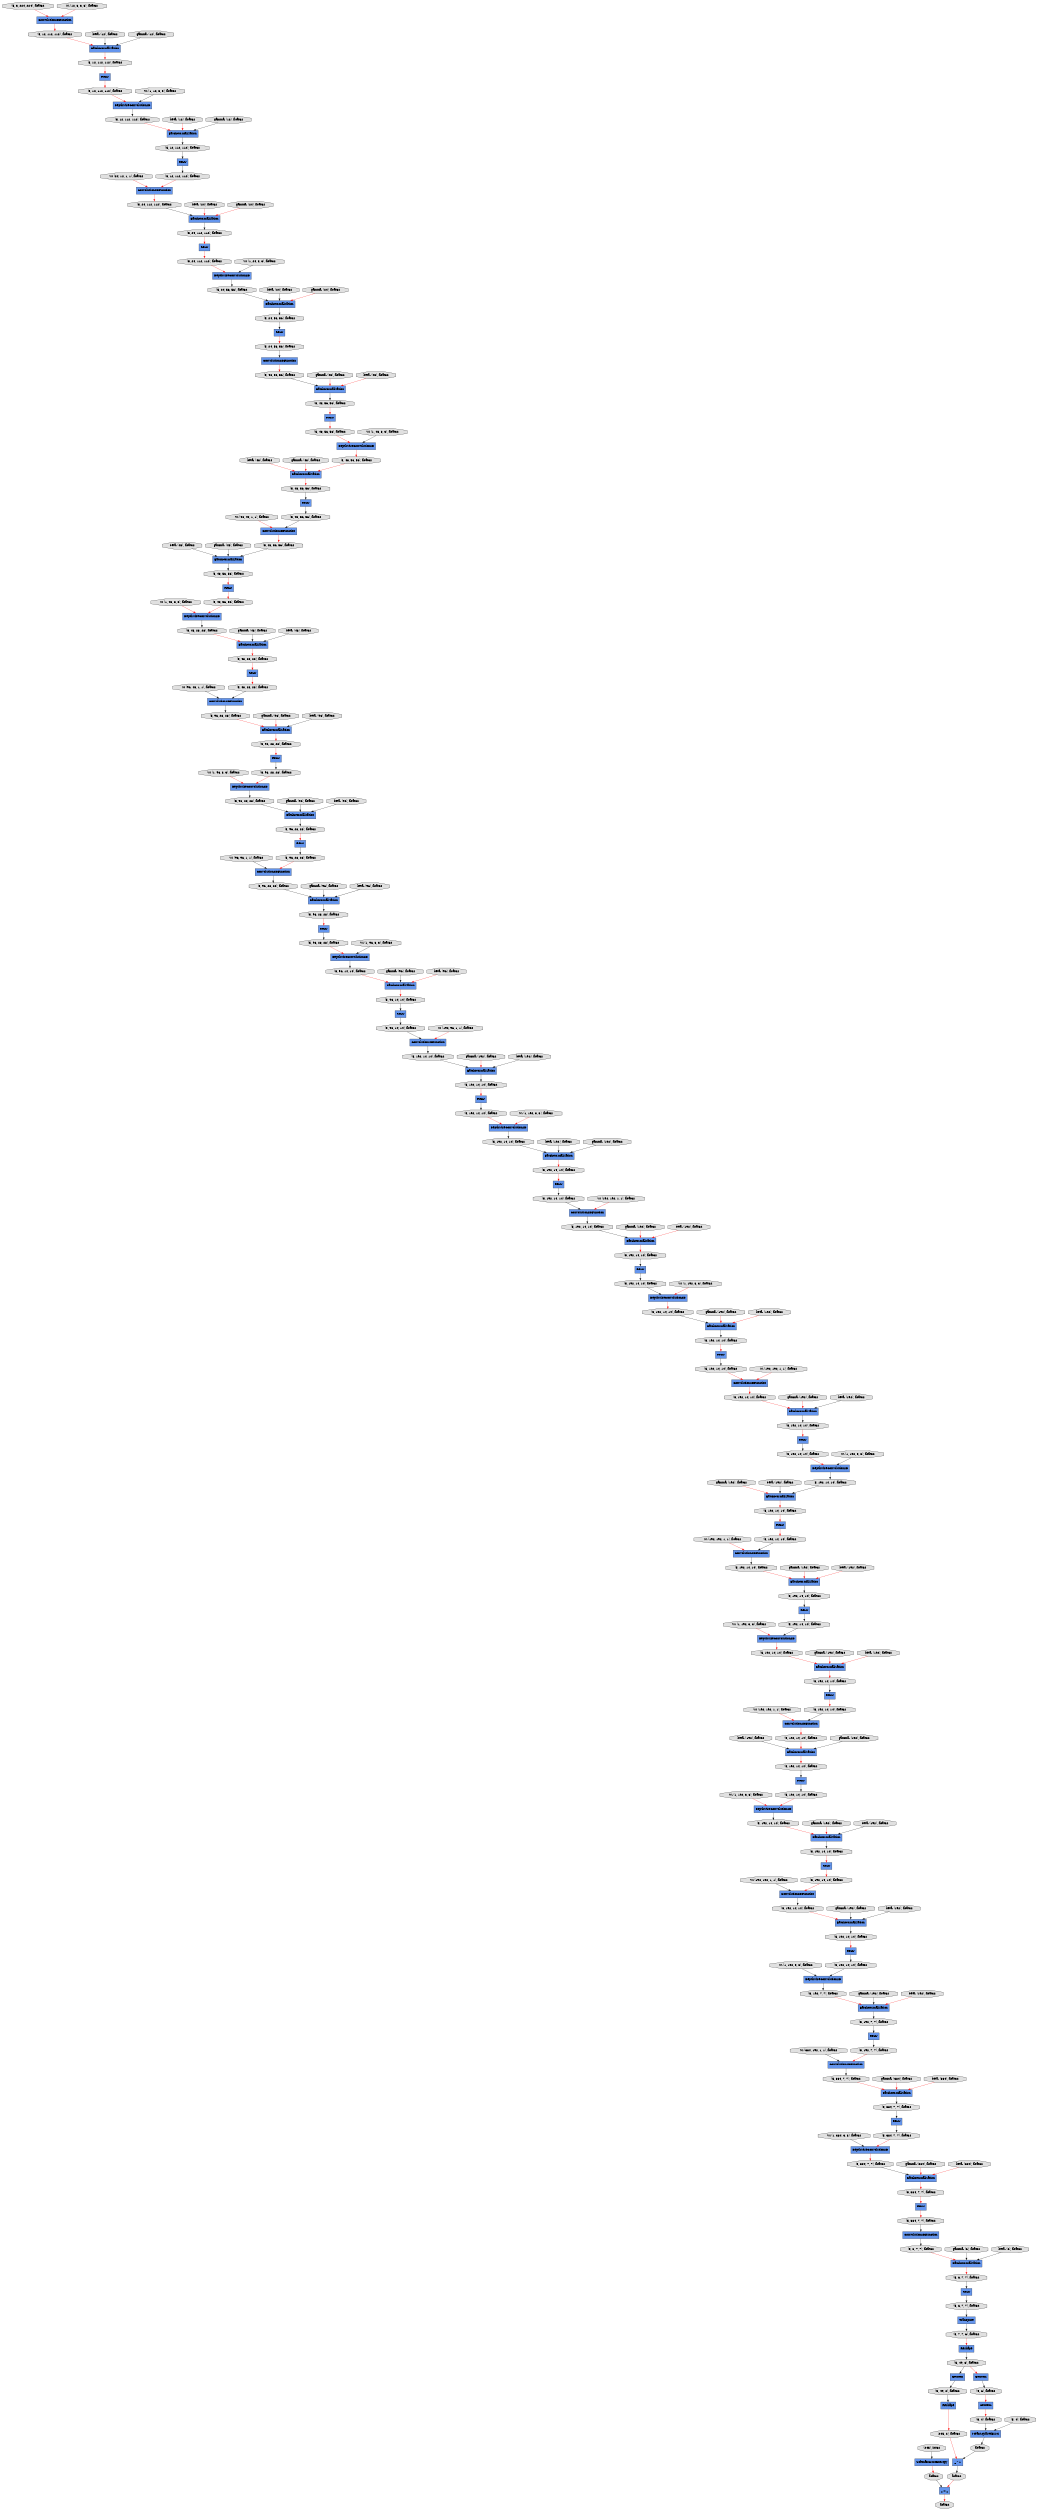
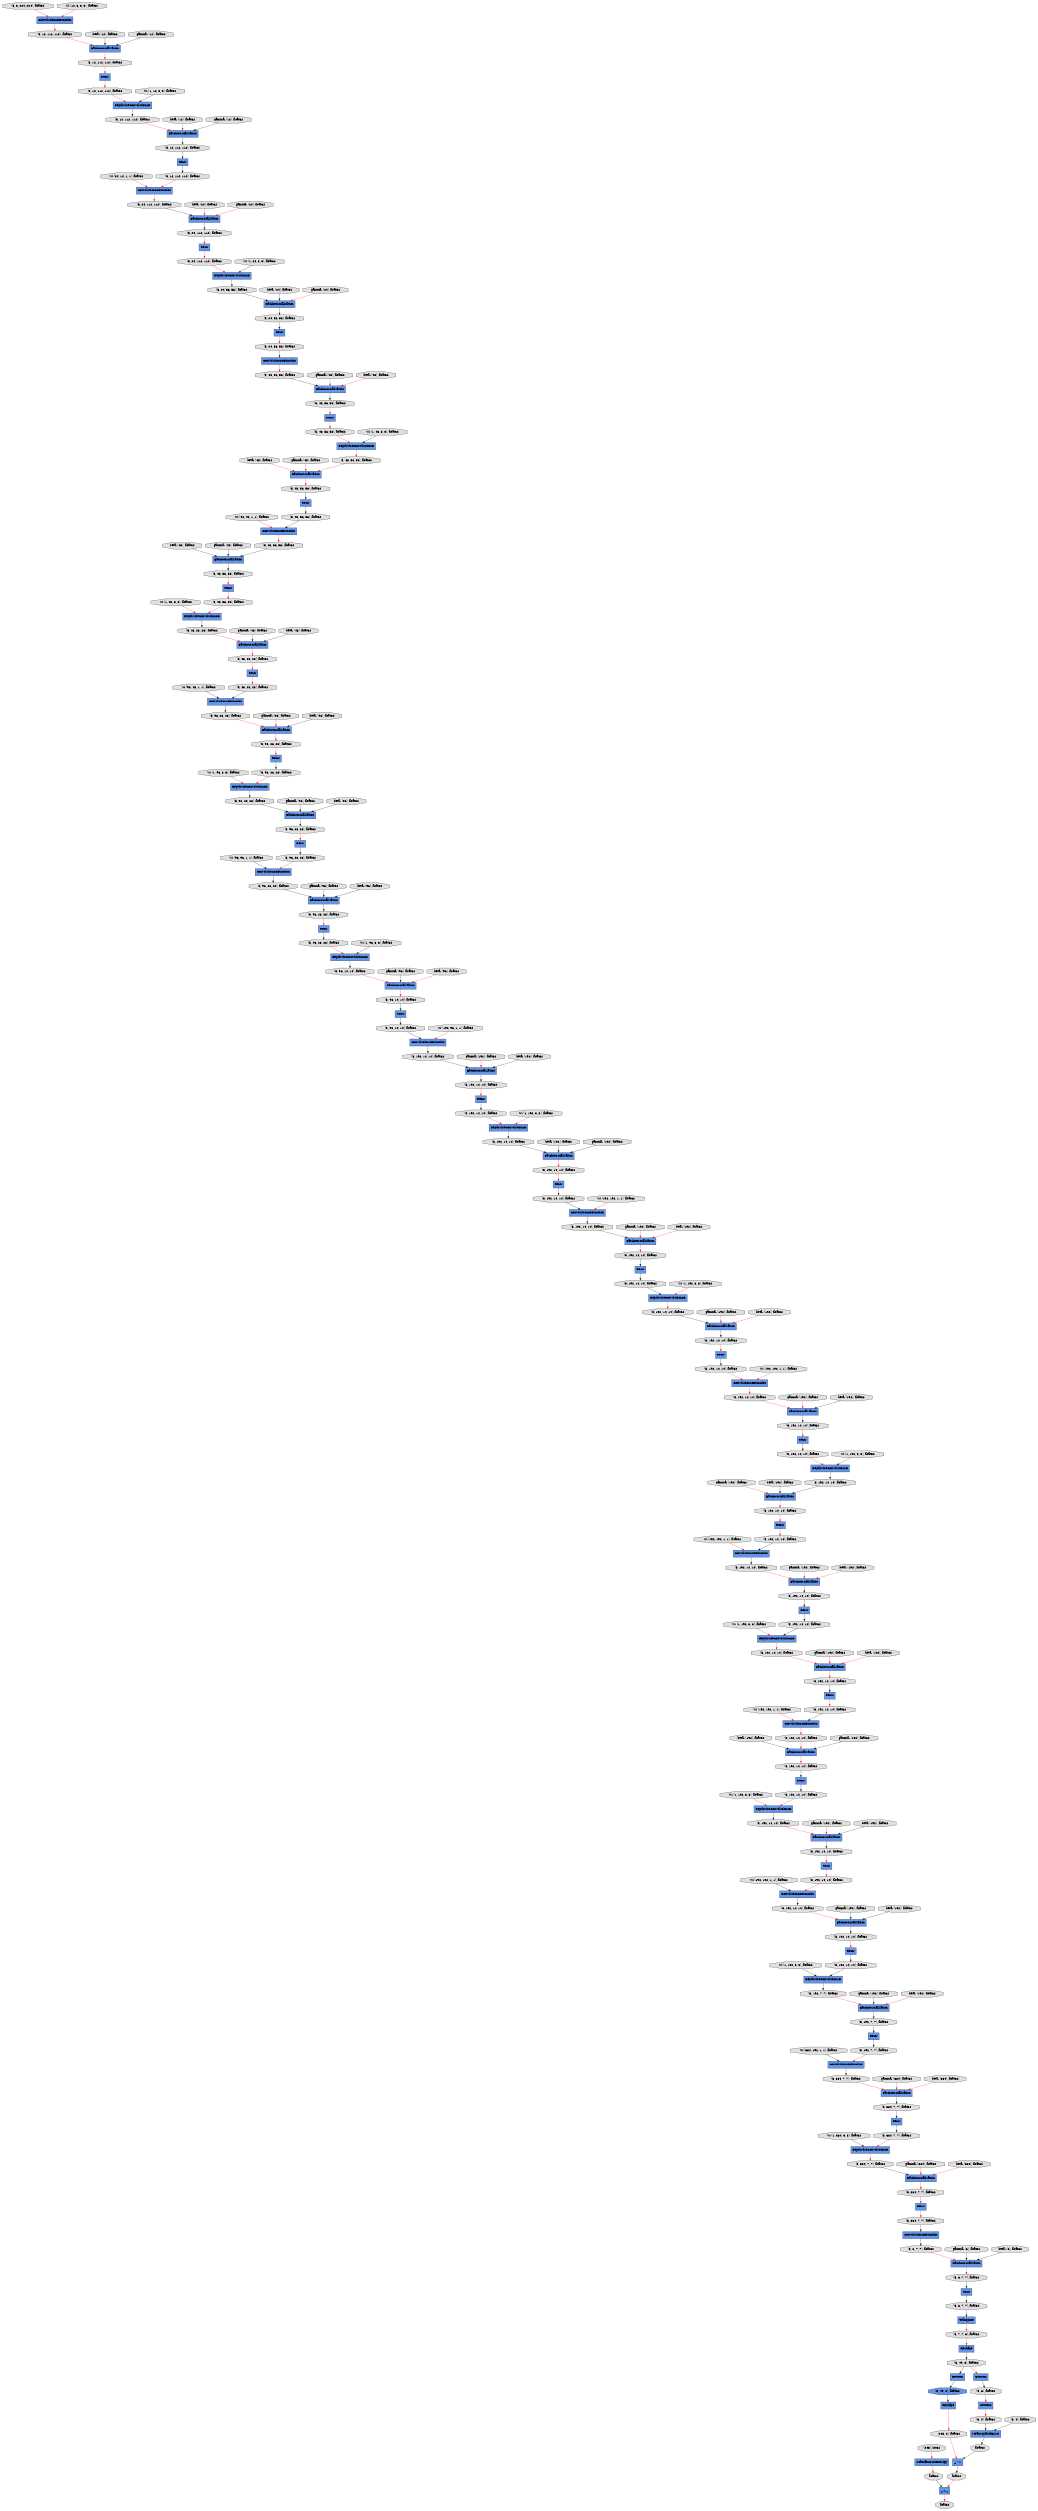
(966, 2326) -> (966, 2326)
(947, 2391) -> (947, 2391)
(932, 2454) -> (932, 2454)
